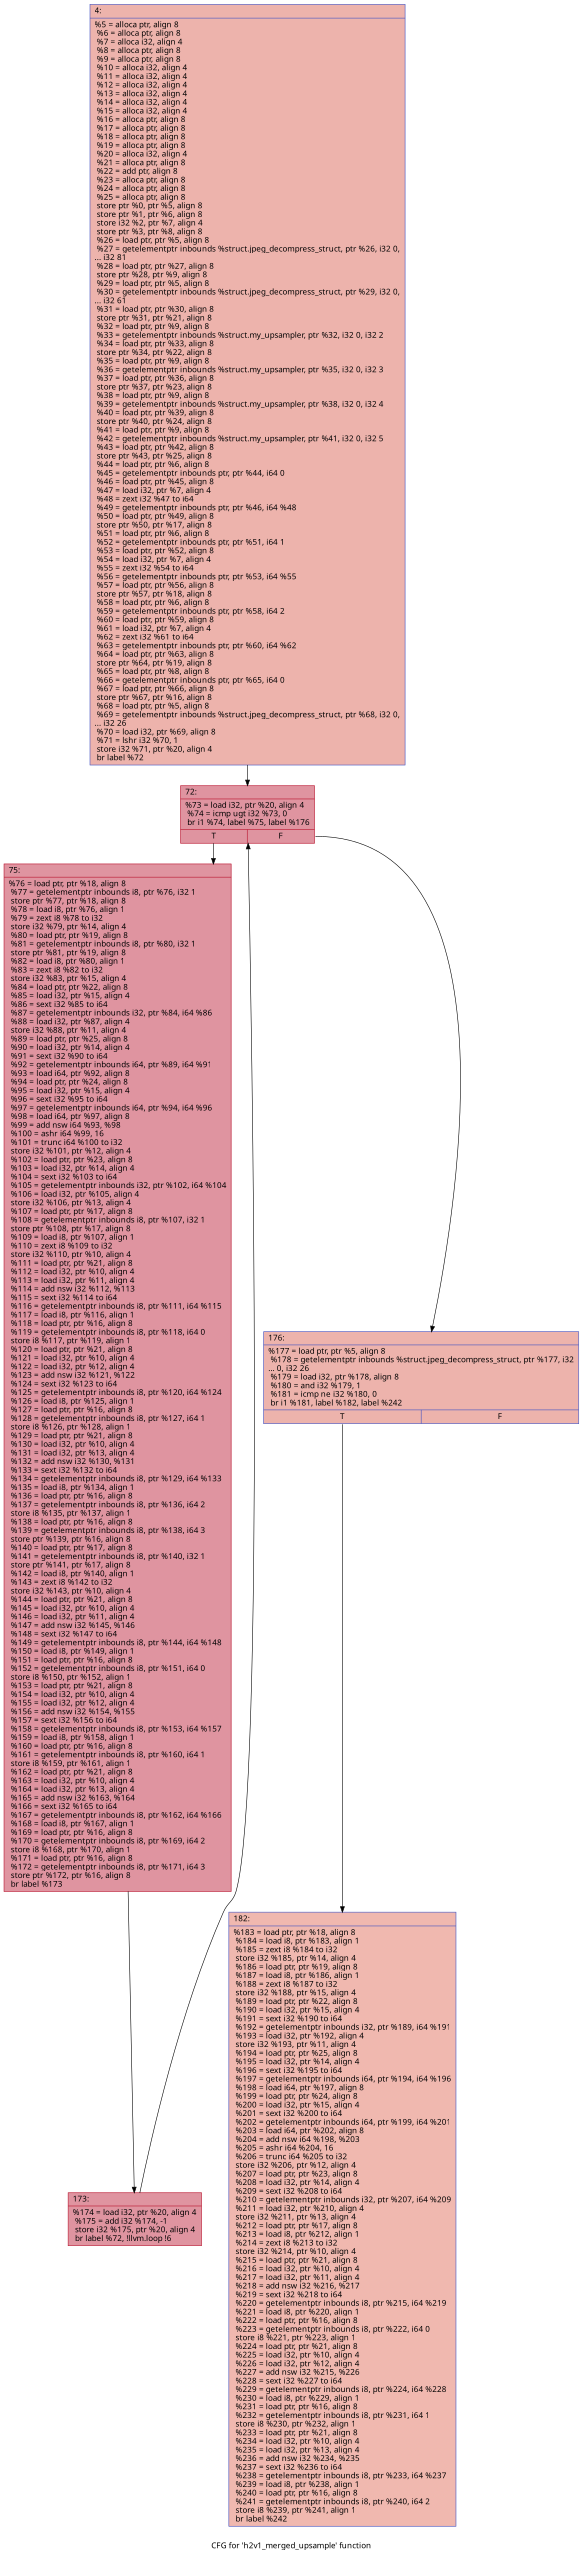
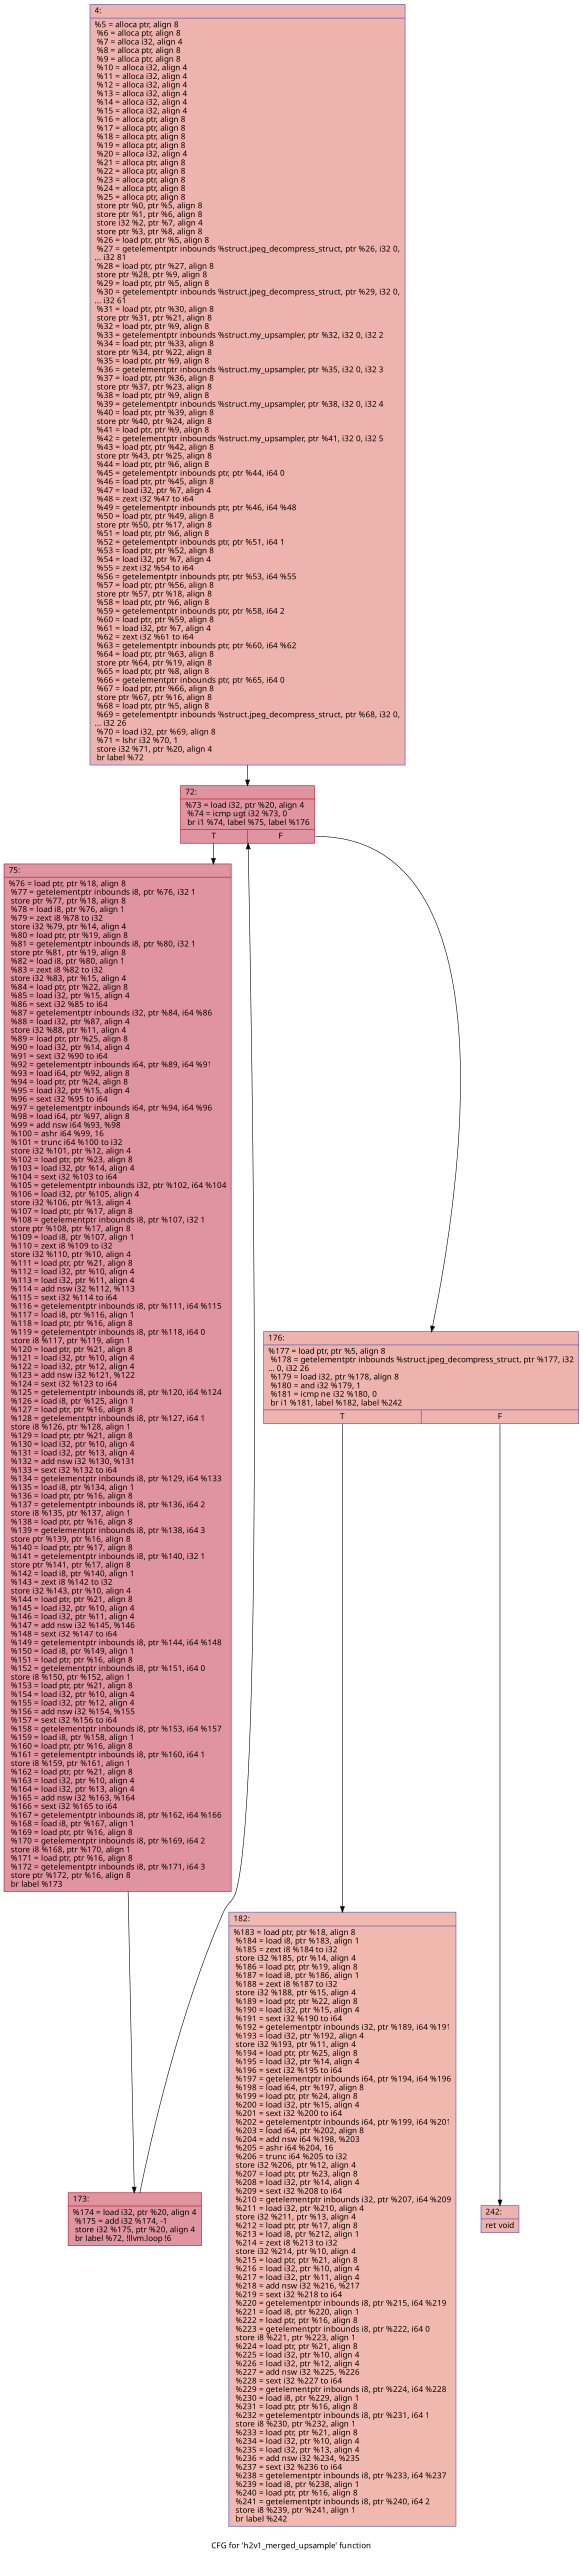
(136, 171) -> (140, 171)
none -> (500, 2219)
(297, 2372) -> (297, 2372)
